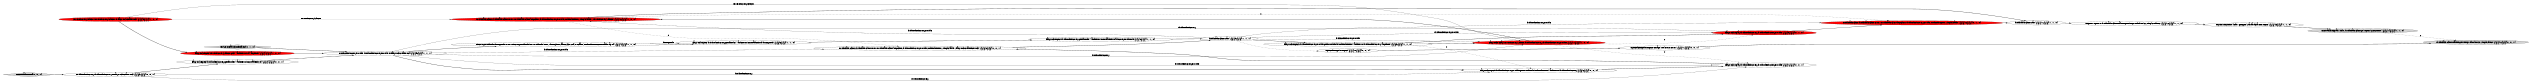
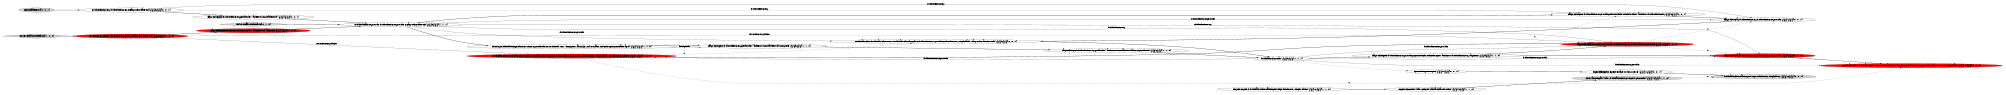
(2036, 23) -> none
none -> (37, 36)
(29, 75) -> (37, 10)
